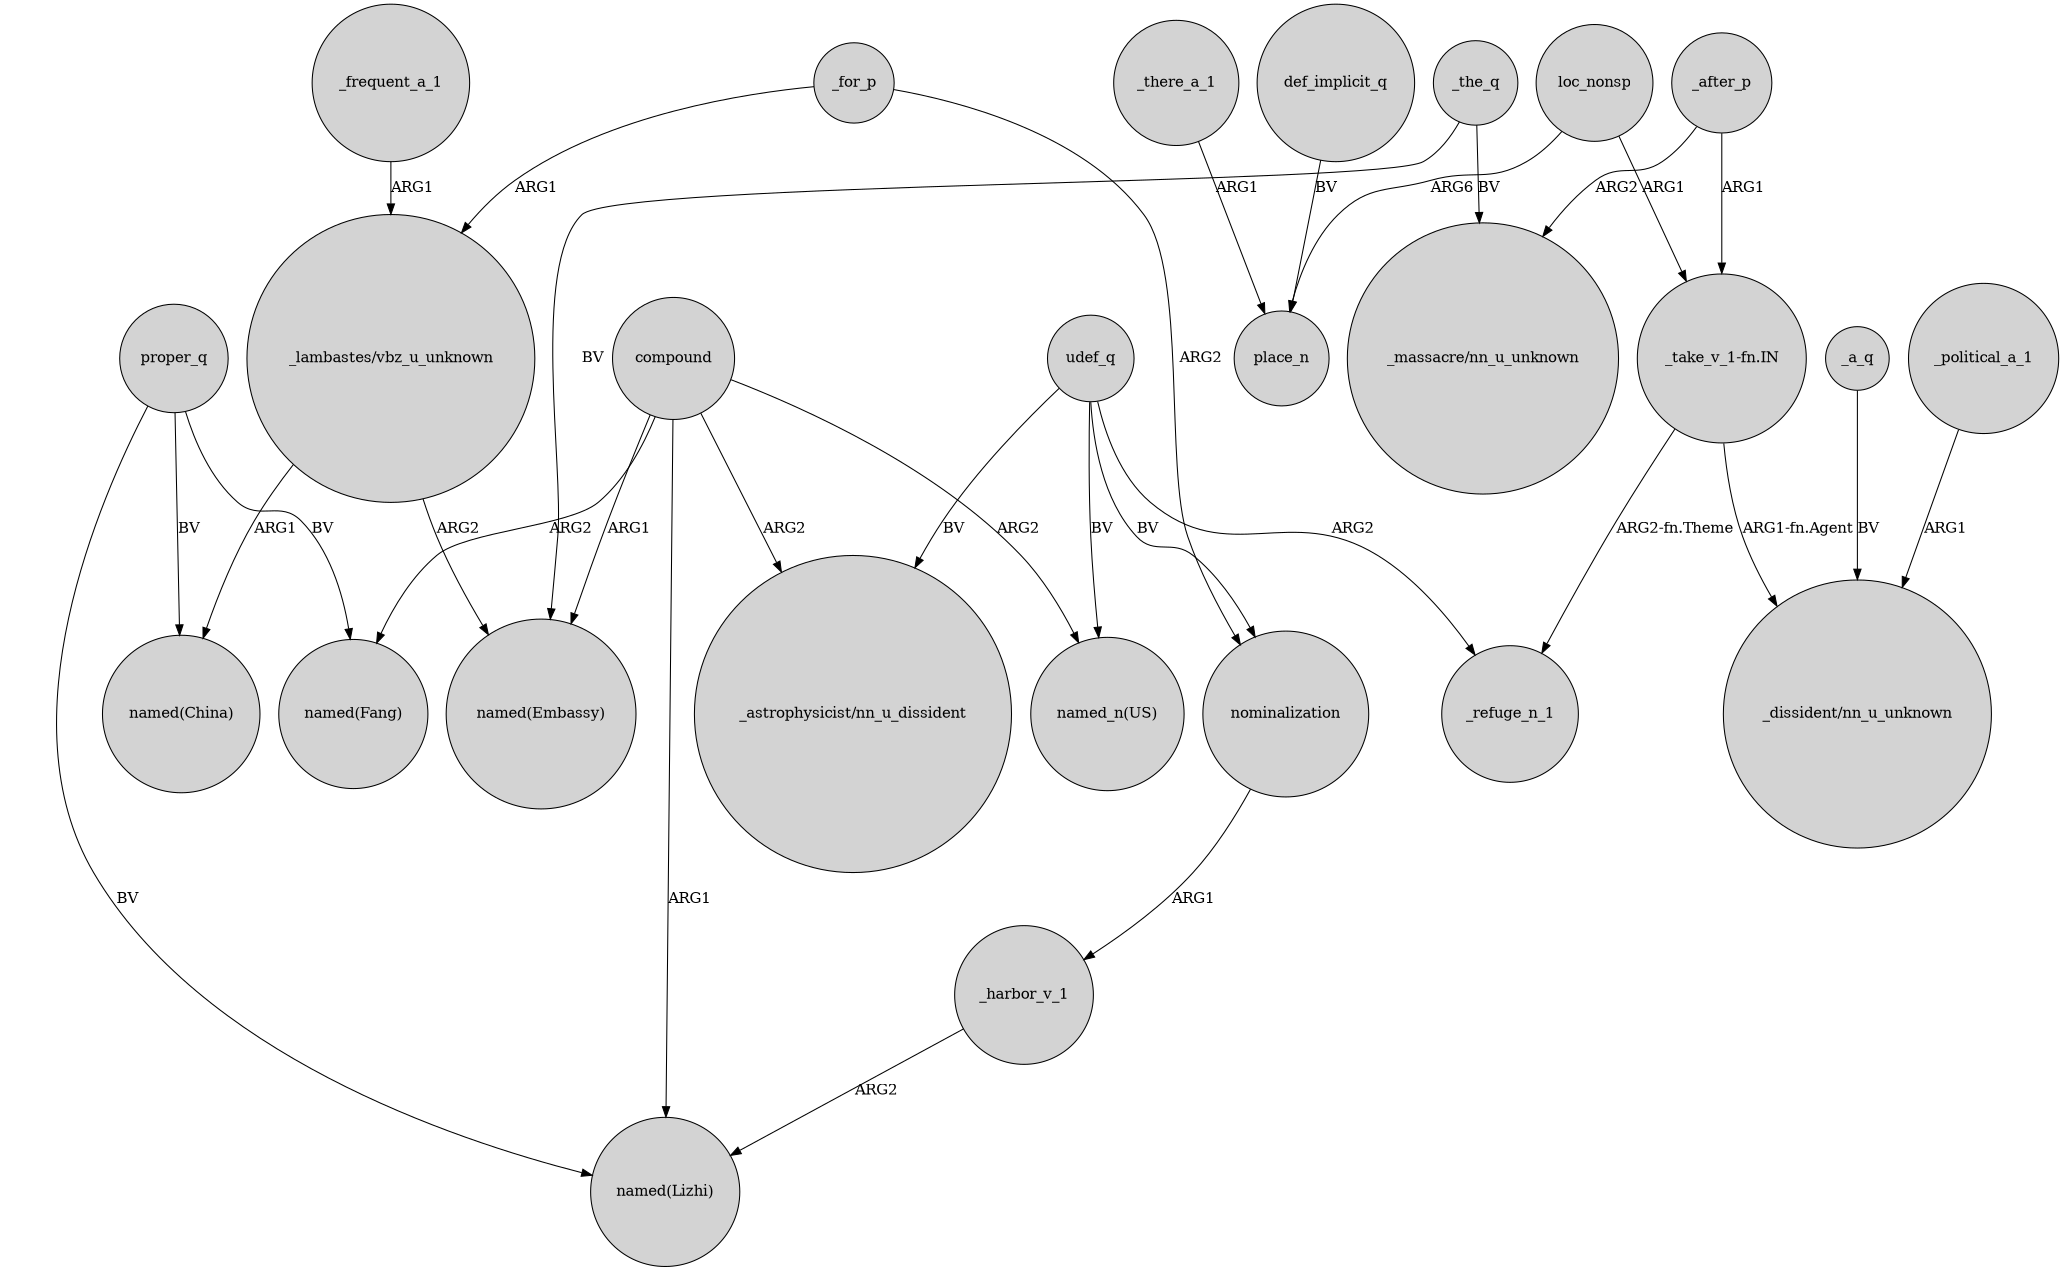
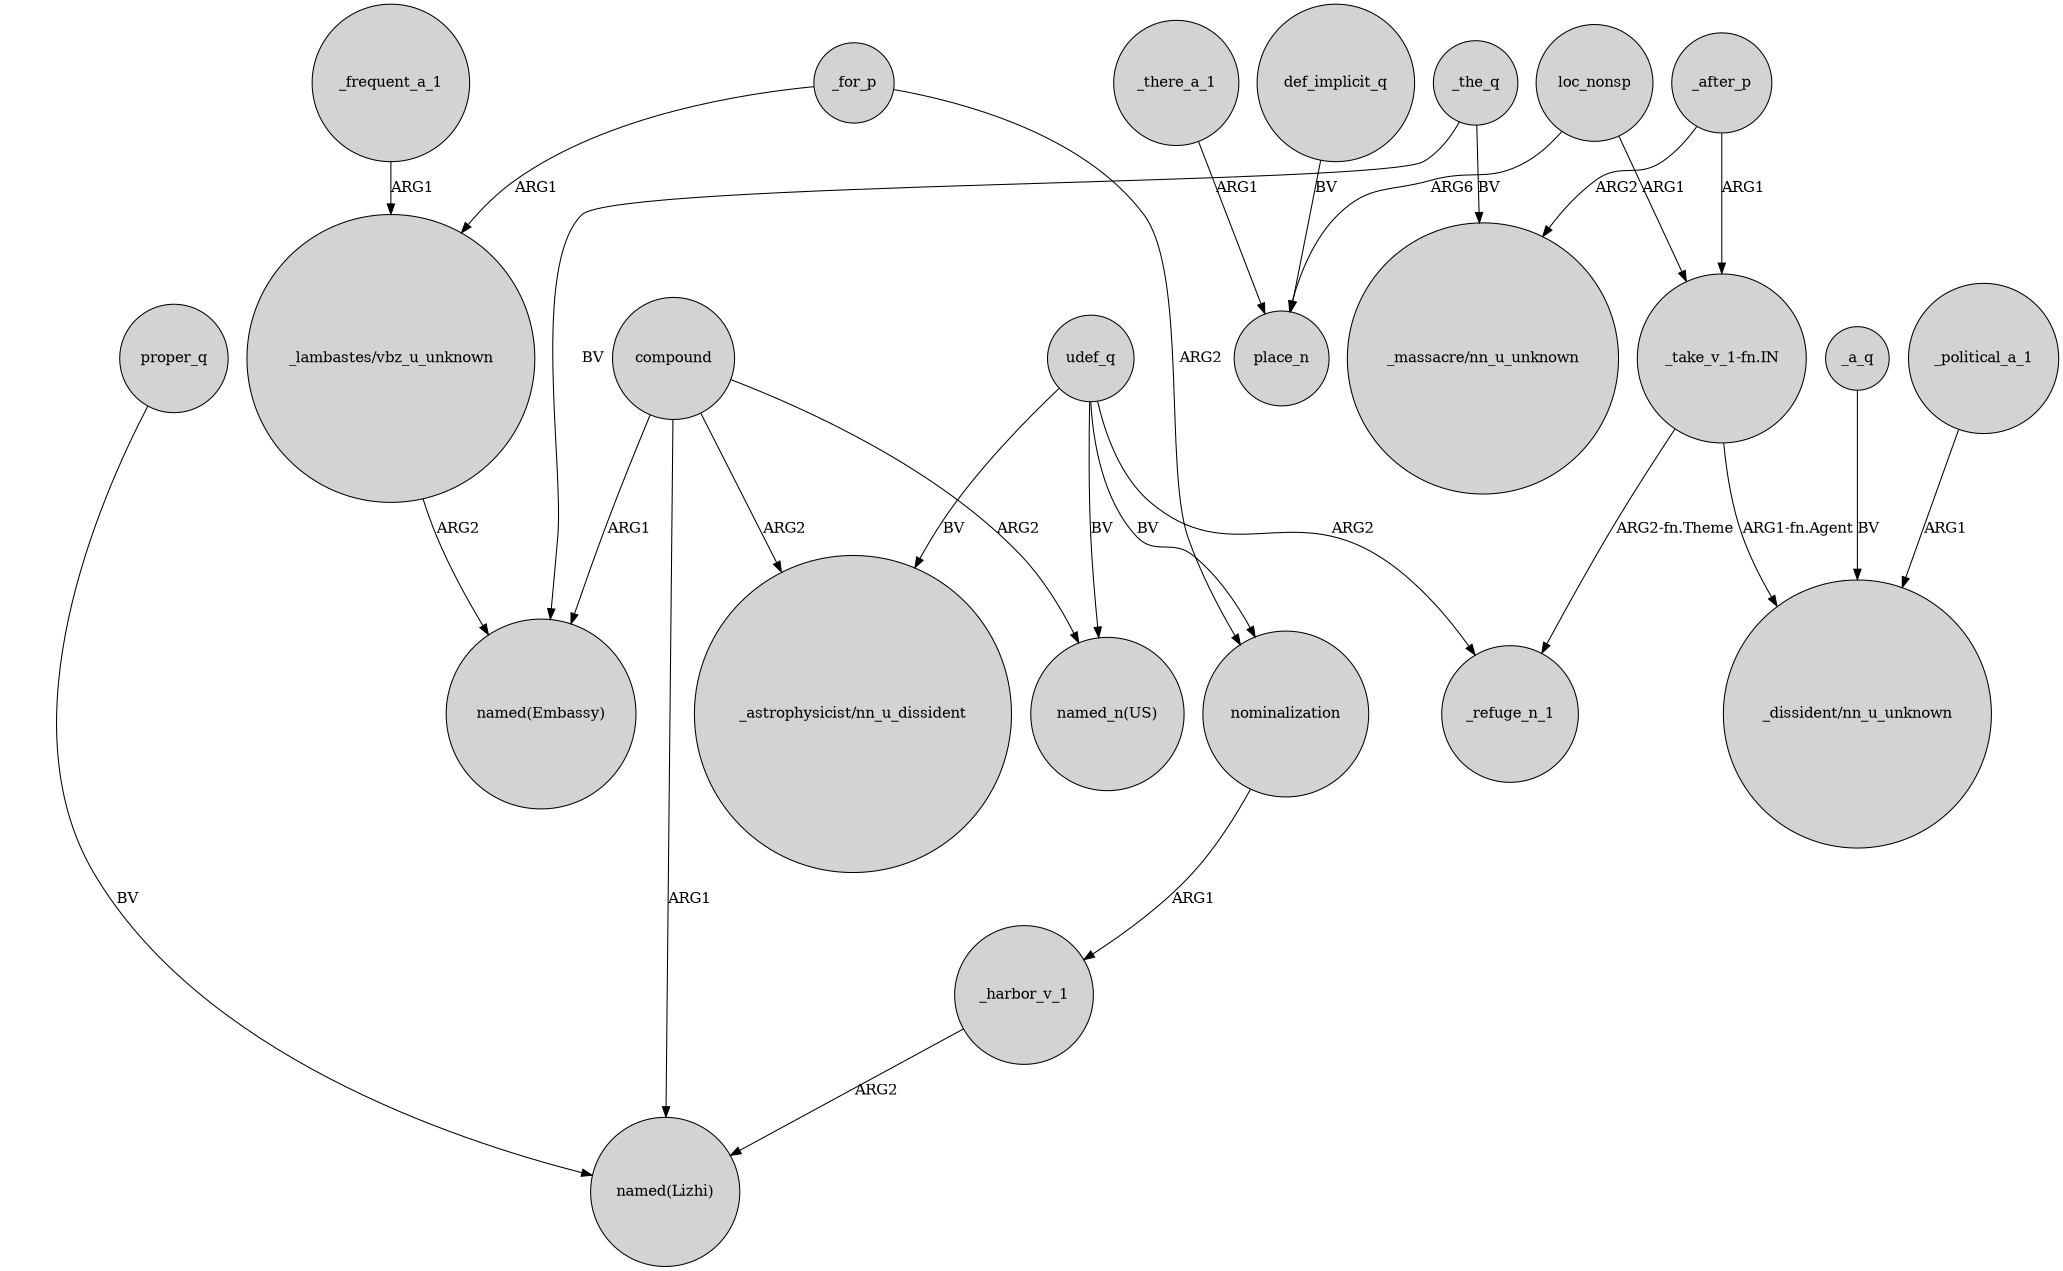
(181, 714) -> none
(353, 714) -> none
